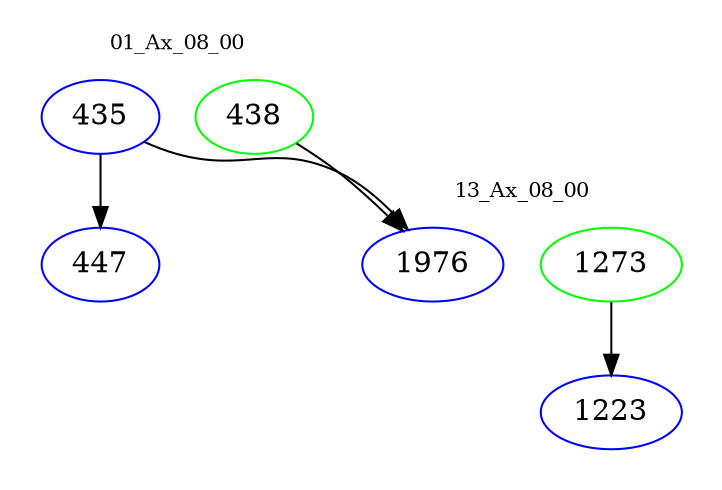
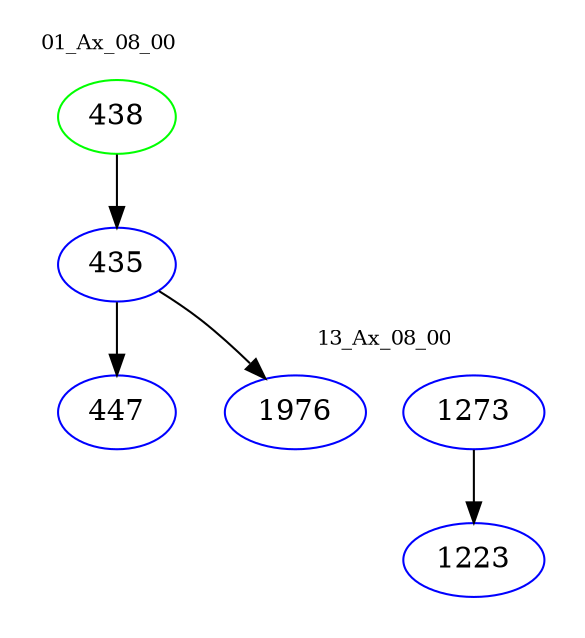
(344, 177) -> (117, 181)
(611, 265) -> (474, 412)
